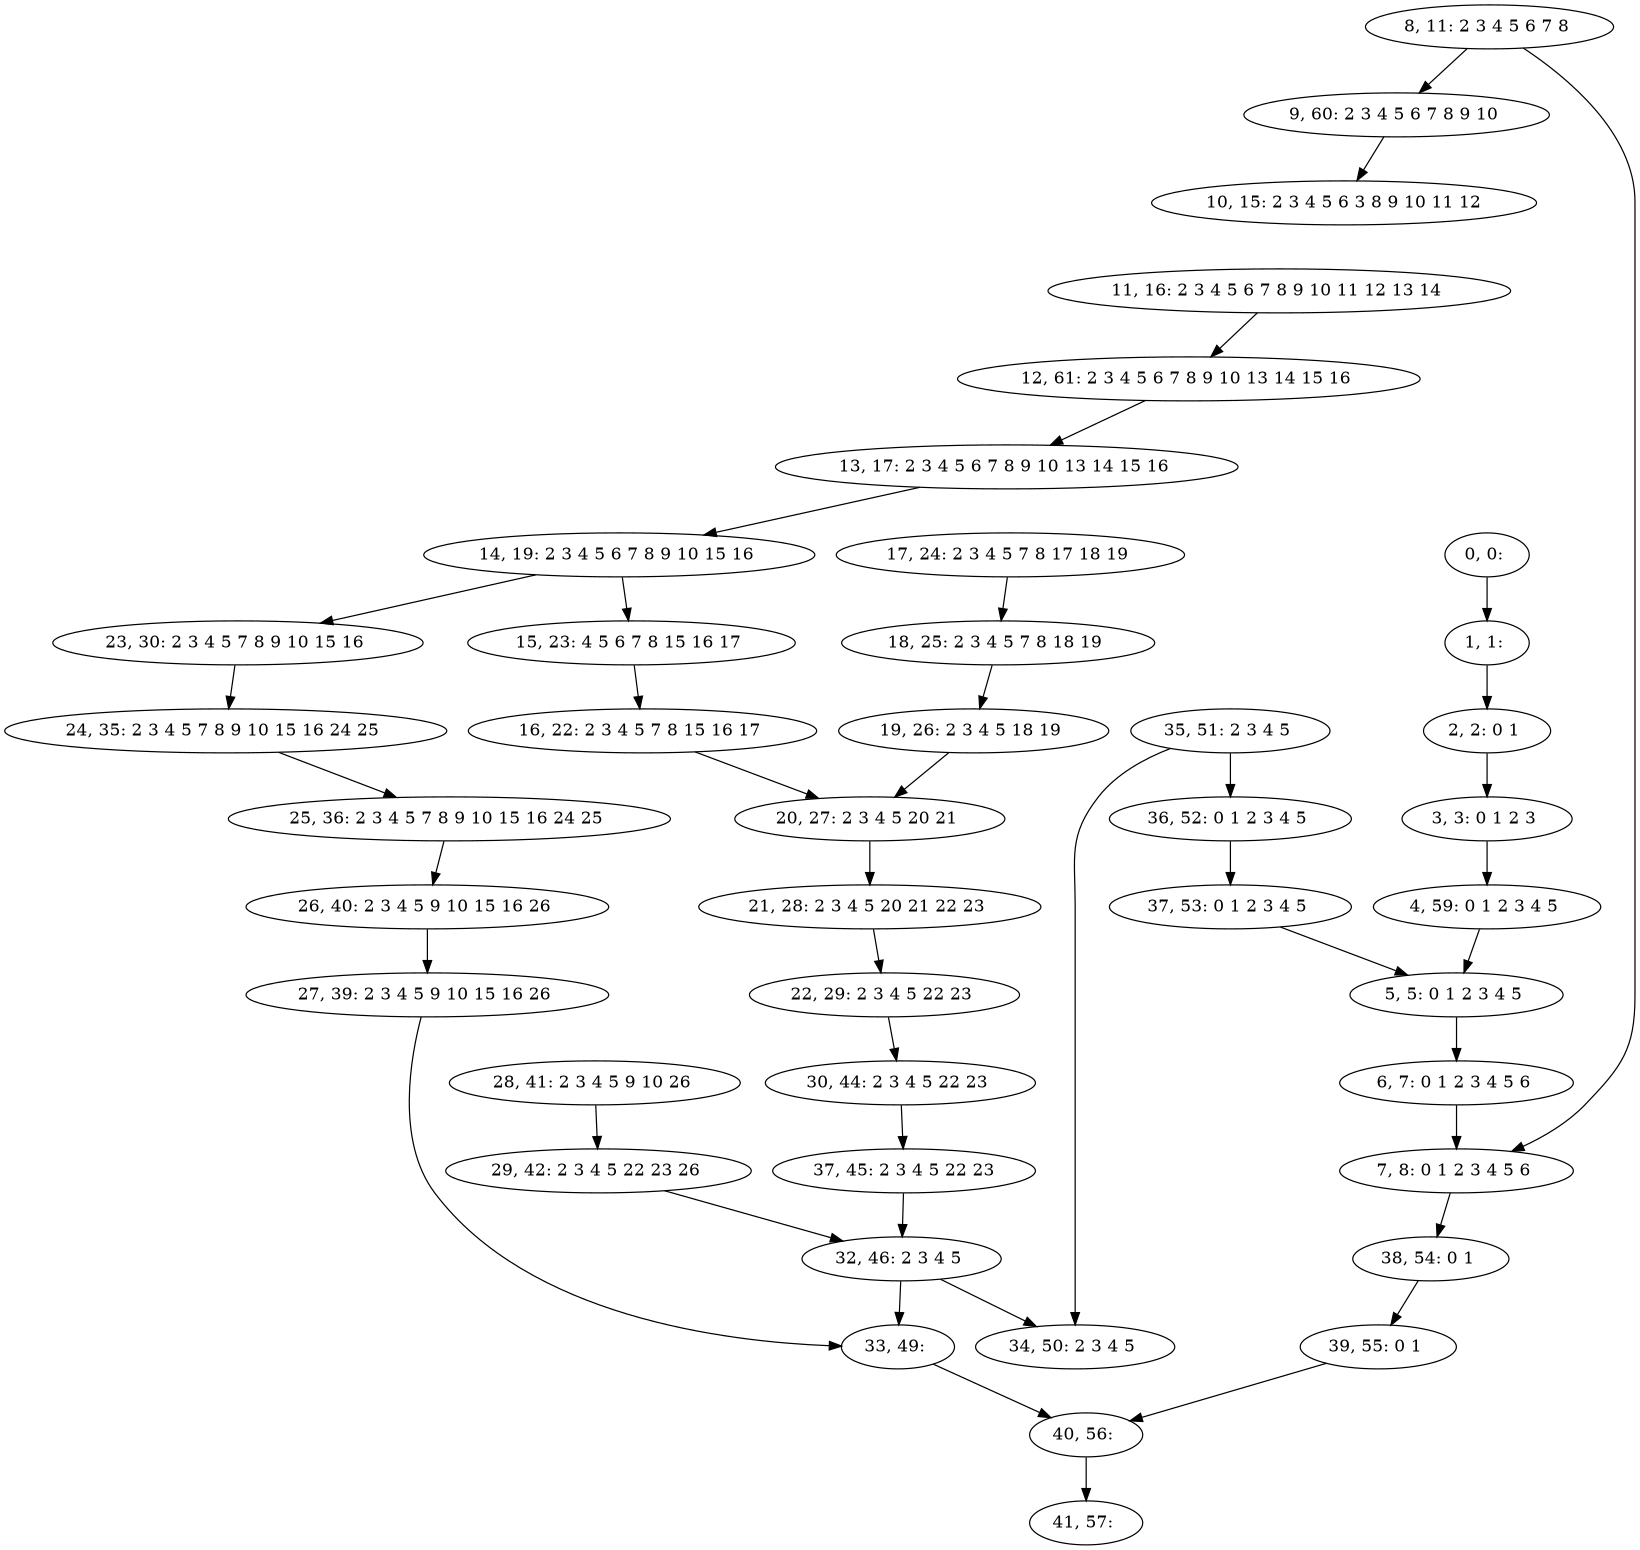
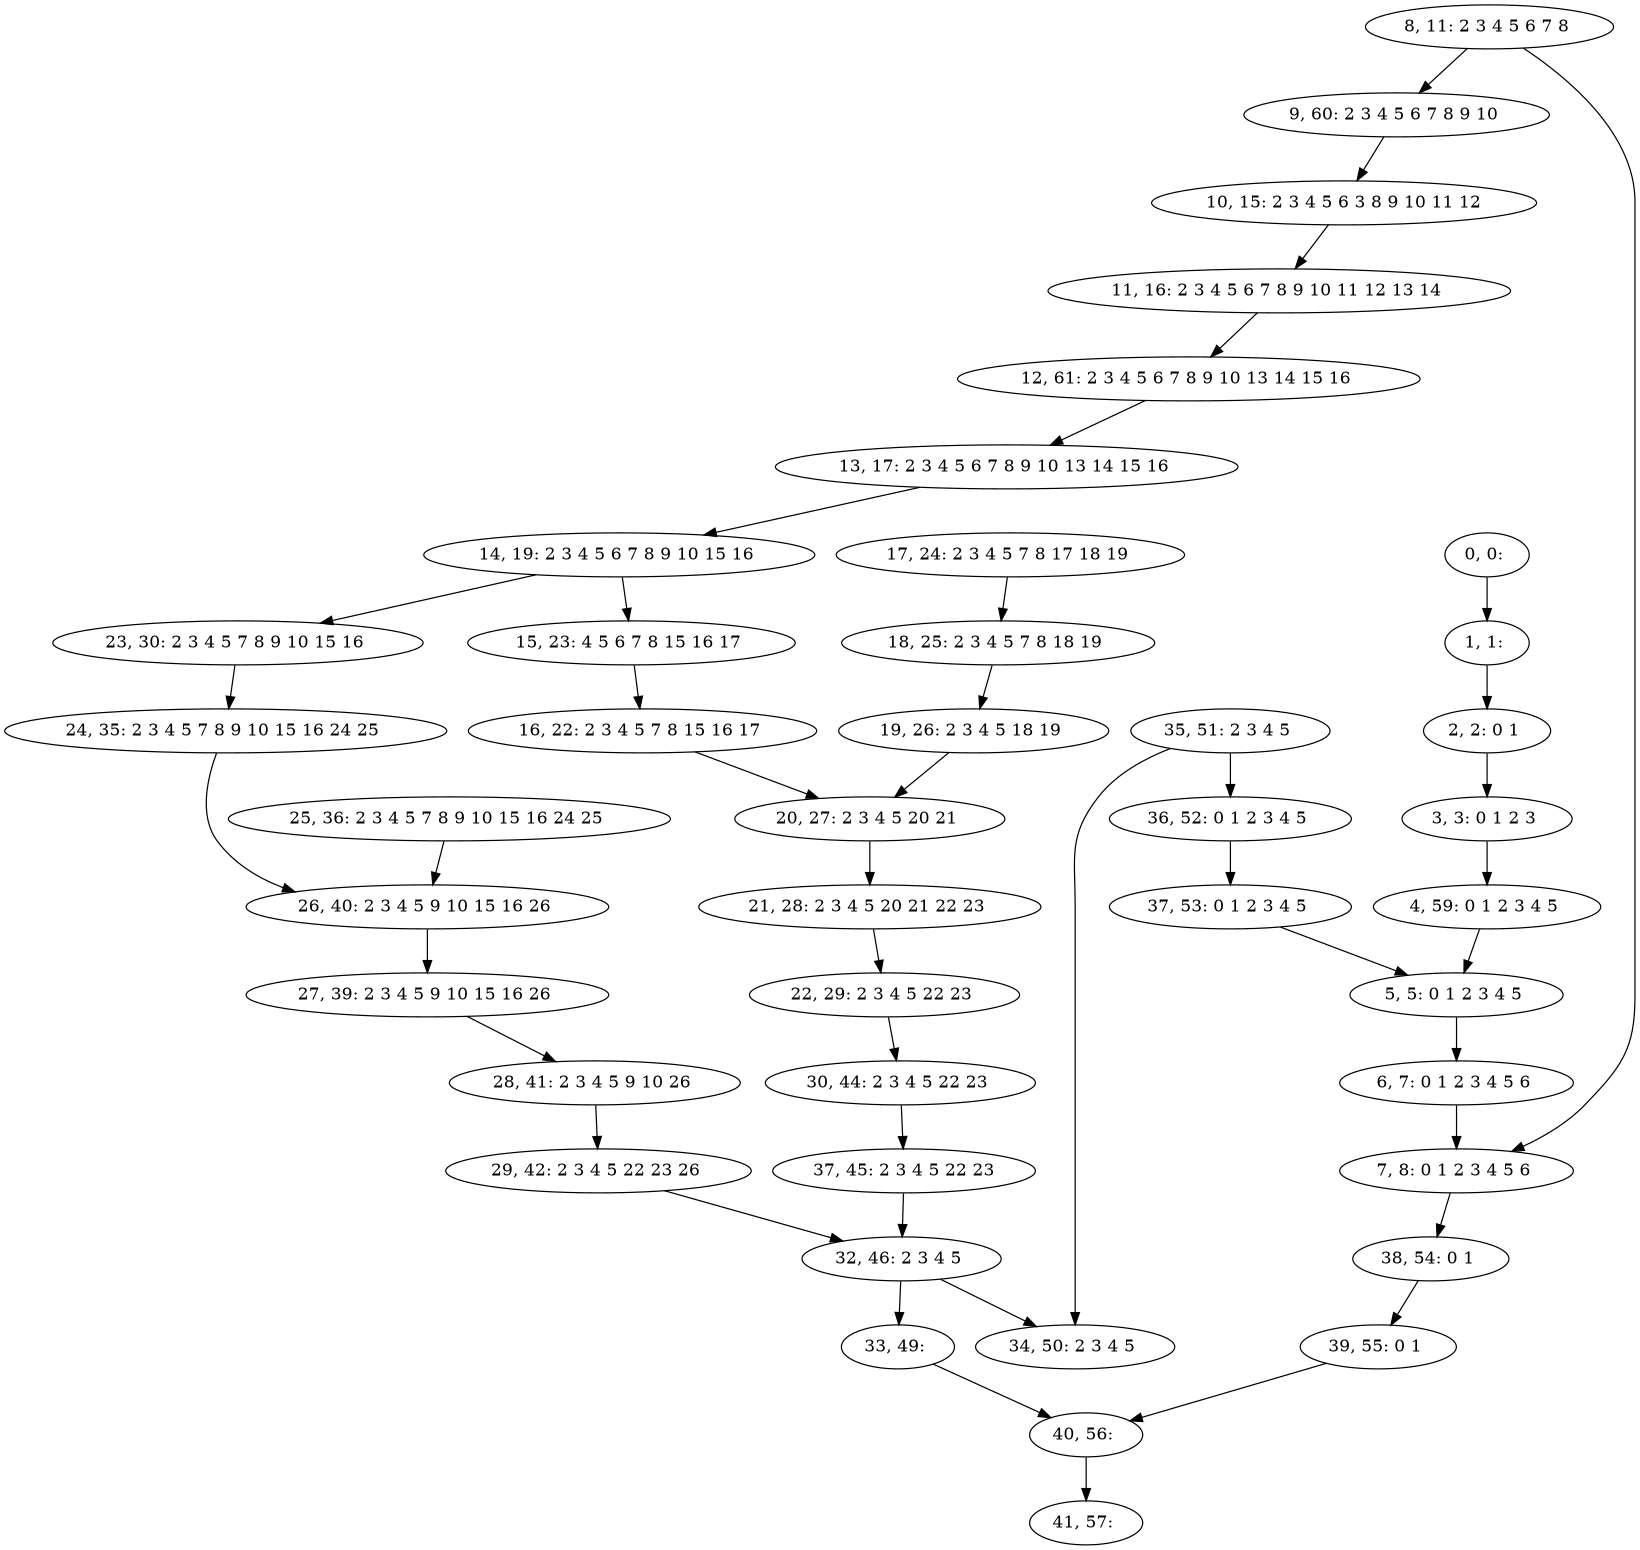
none -> (1316, 242)
(332, 773) -> (215, 837)
(532, 1274) -> (506, 1036)
